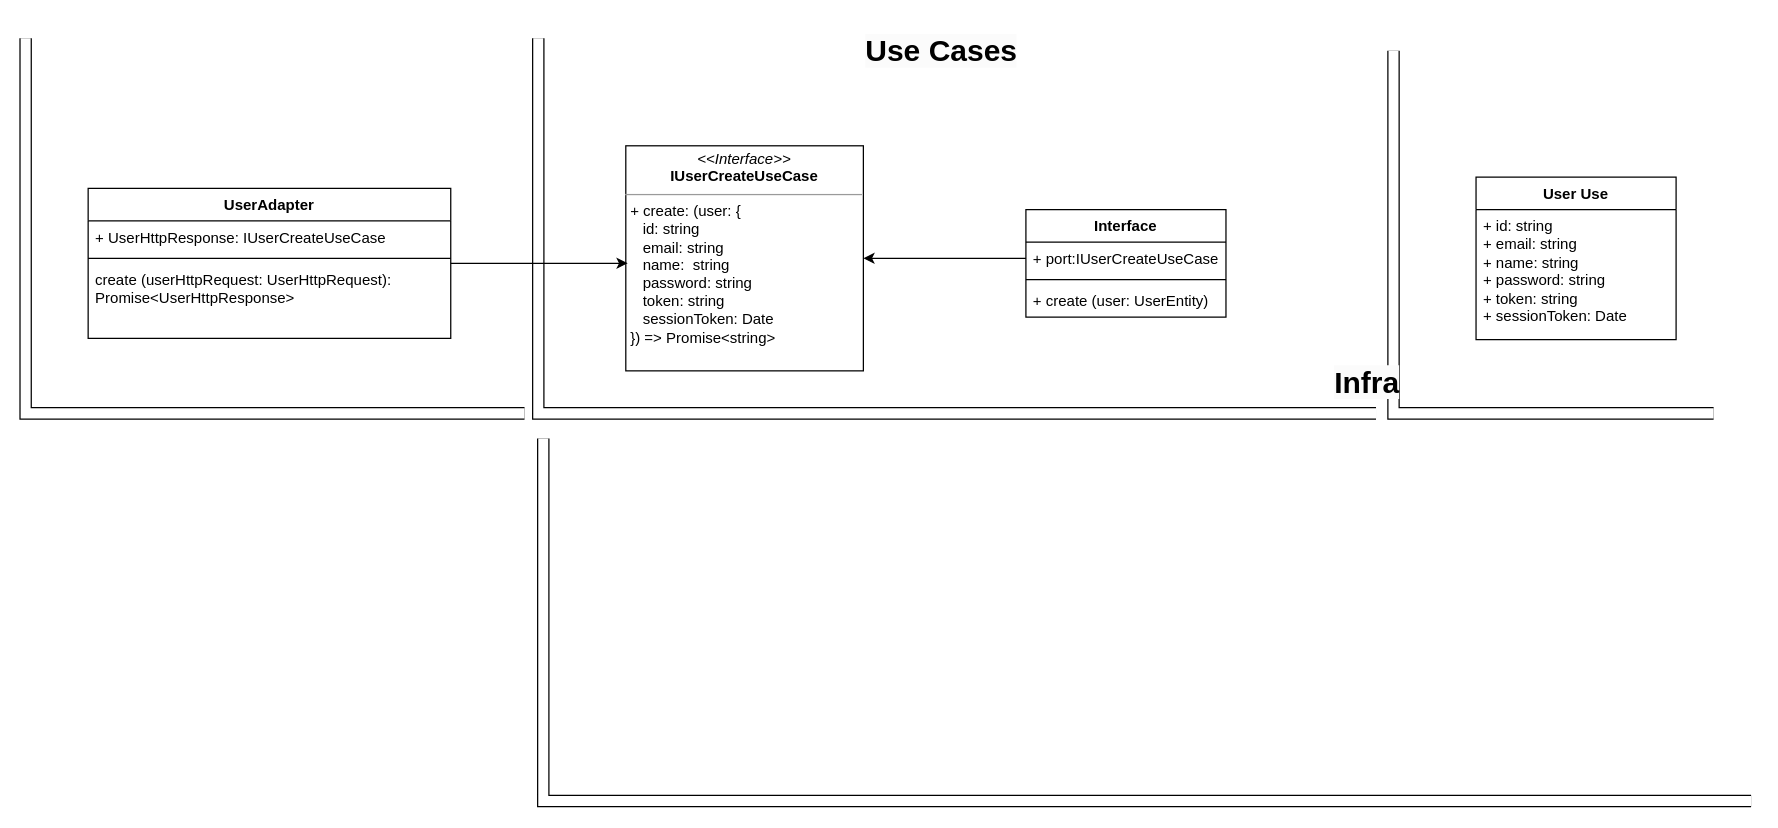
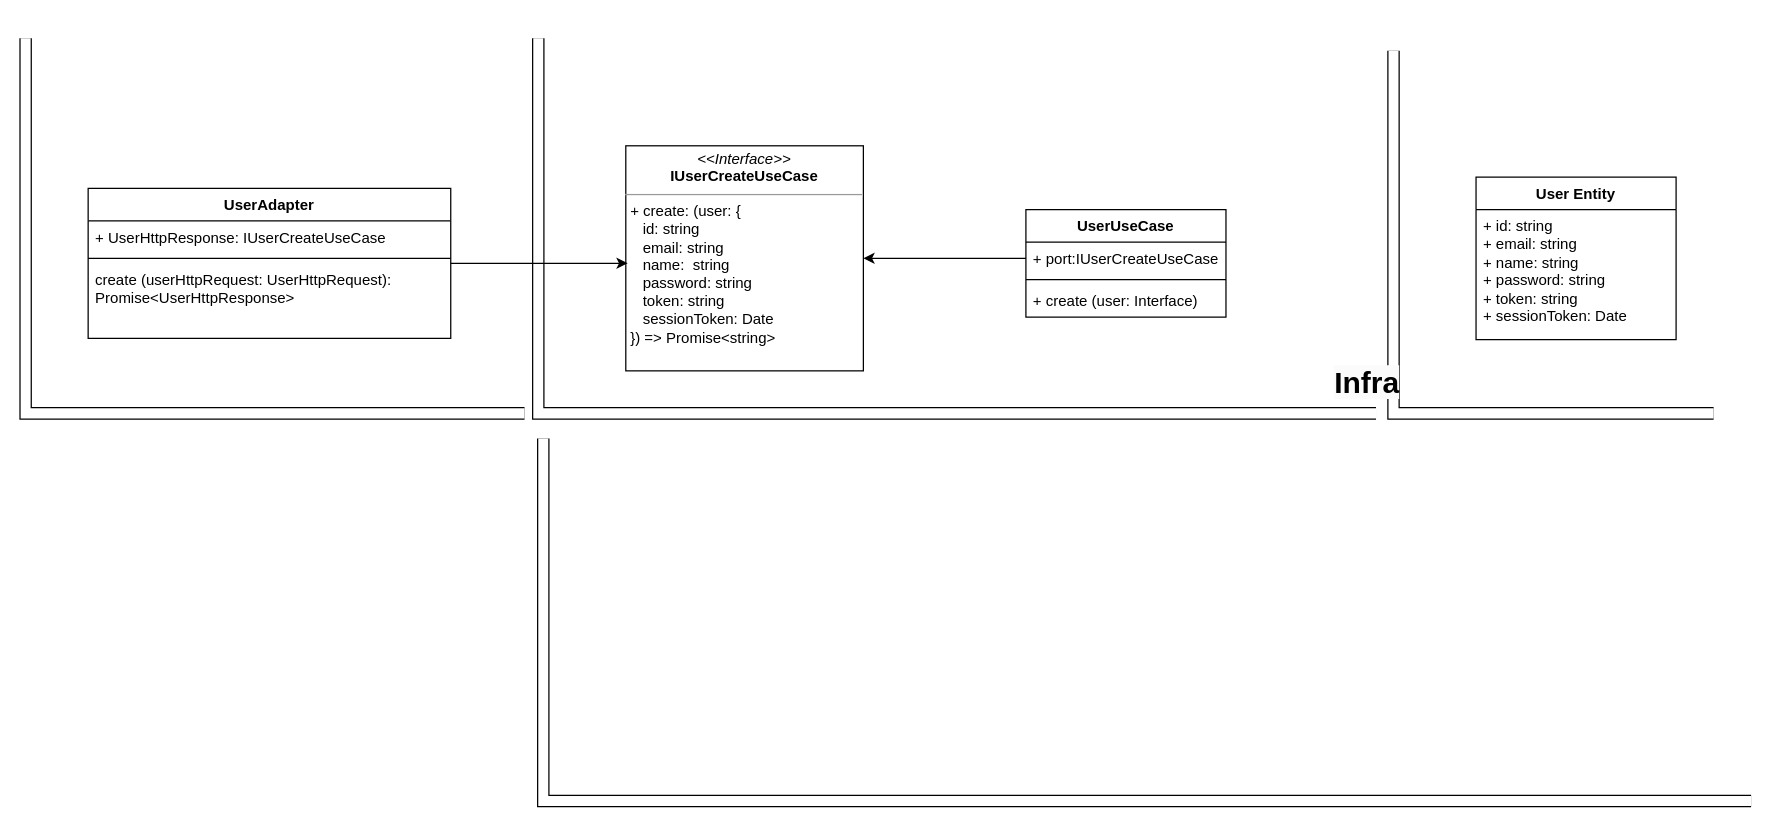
(957, 57) -> none
(1576, 195) -> (1576, 195)
(1126, 227) -> (1126, 227)
(1127, 311) -> (1127, 311)
